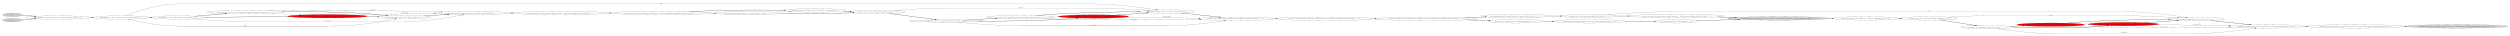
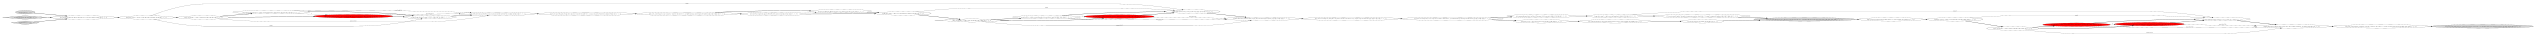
none -> (25, 18)
(12, 20) -> (25, 23)
